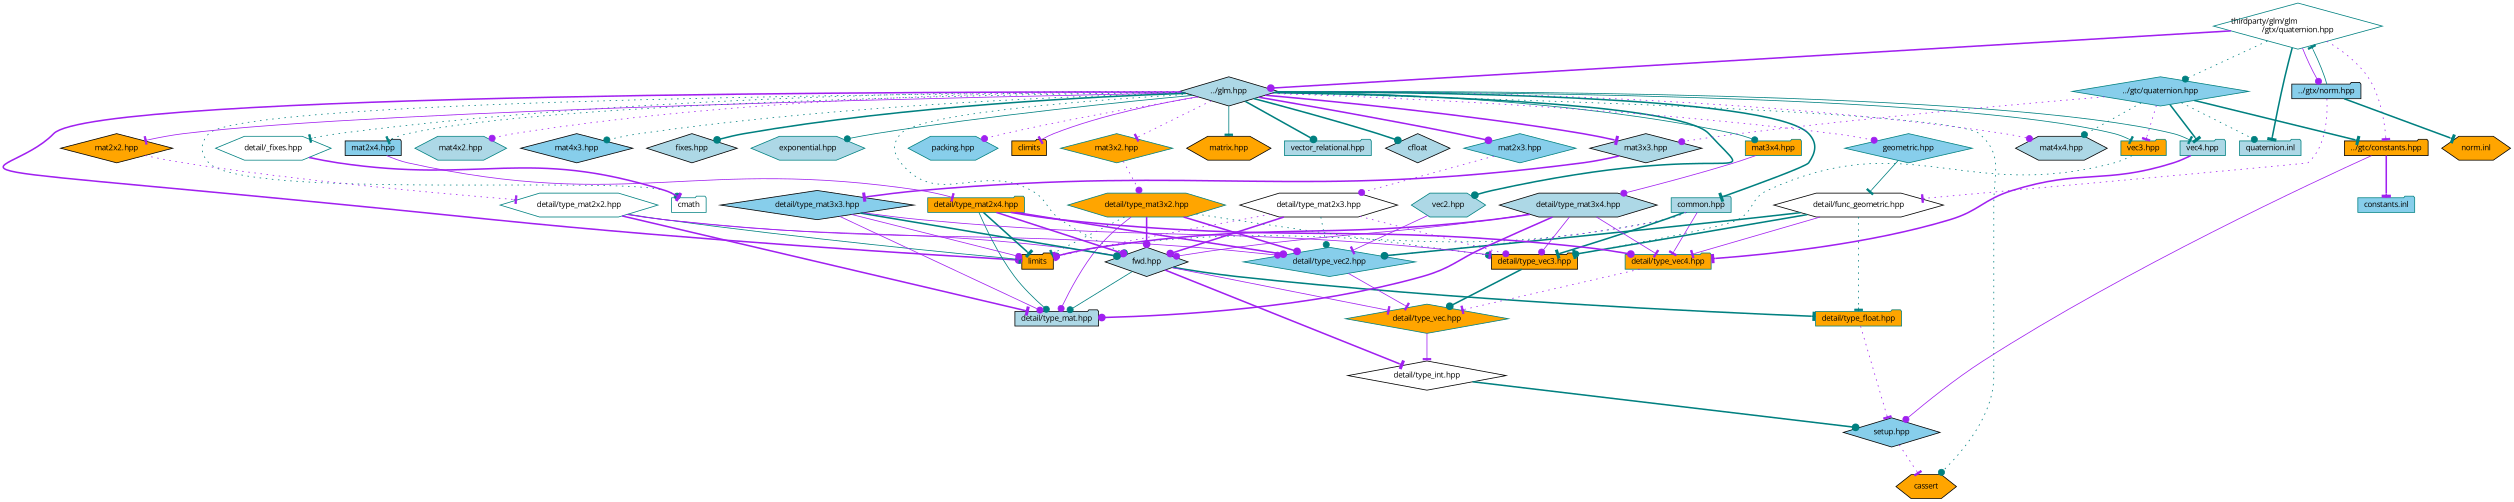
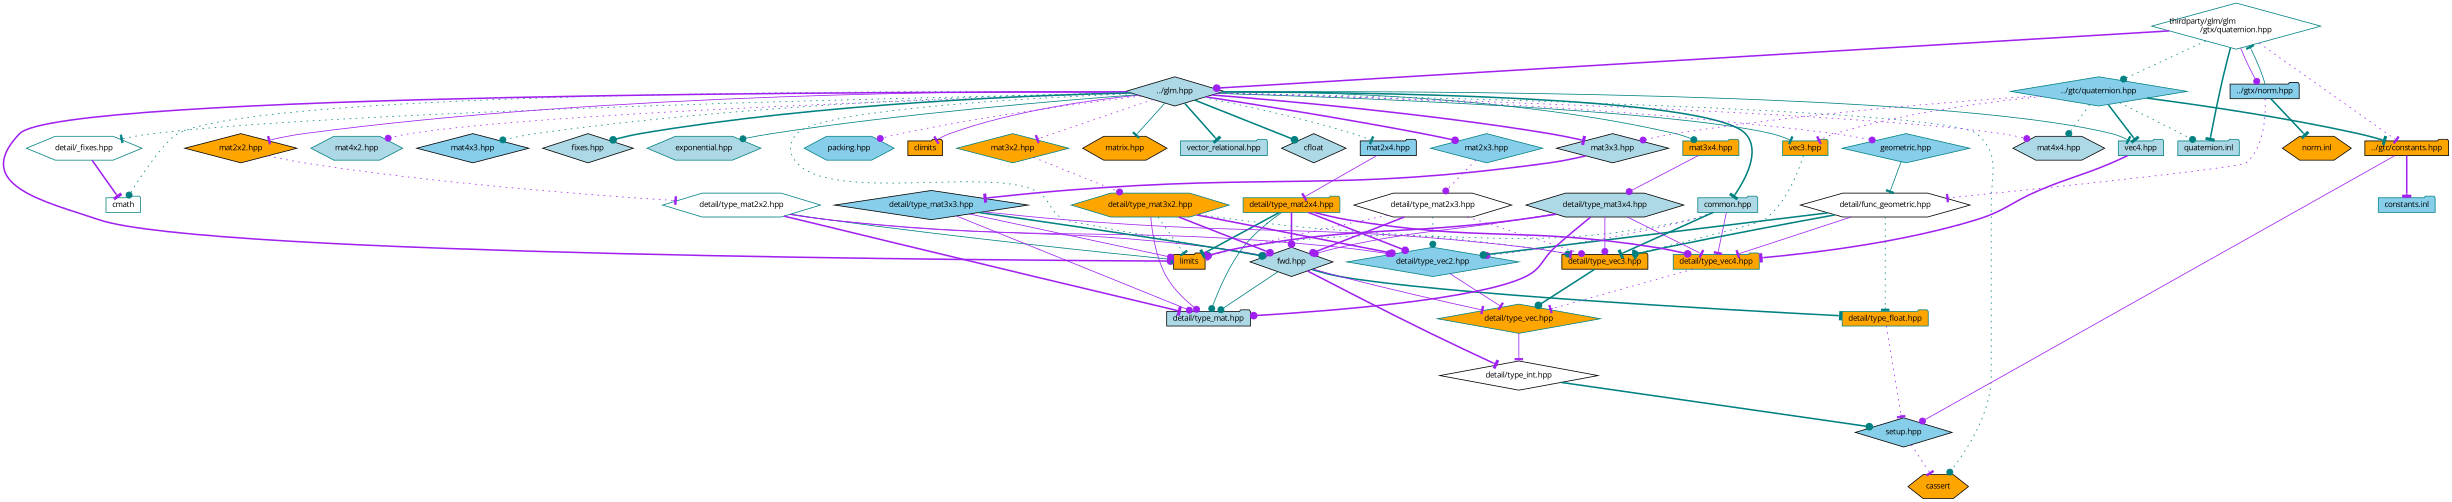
(1278, 120) -> (1200, 121)
(1448, 205) -> none
